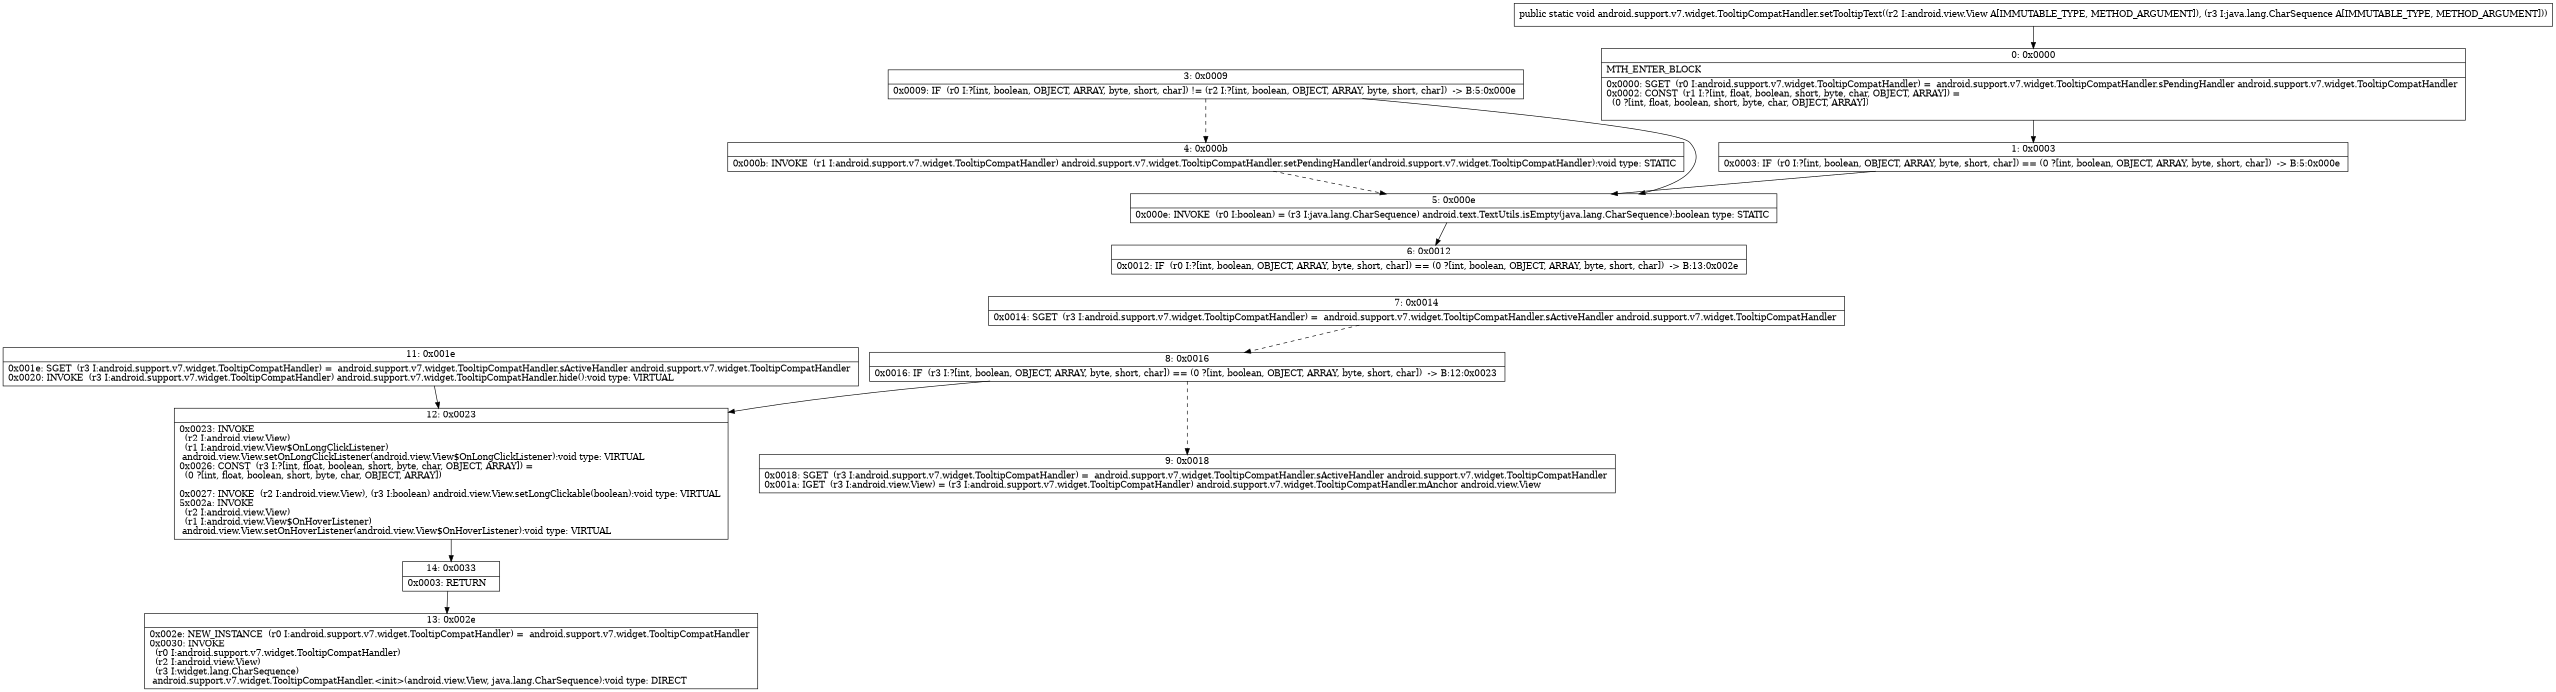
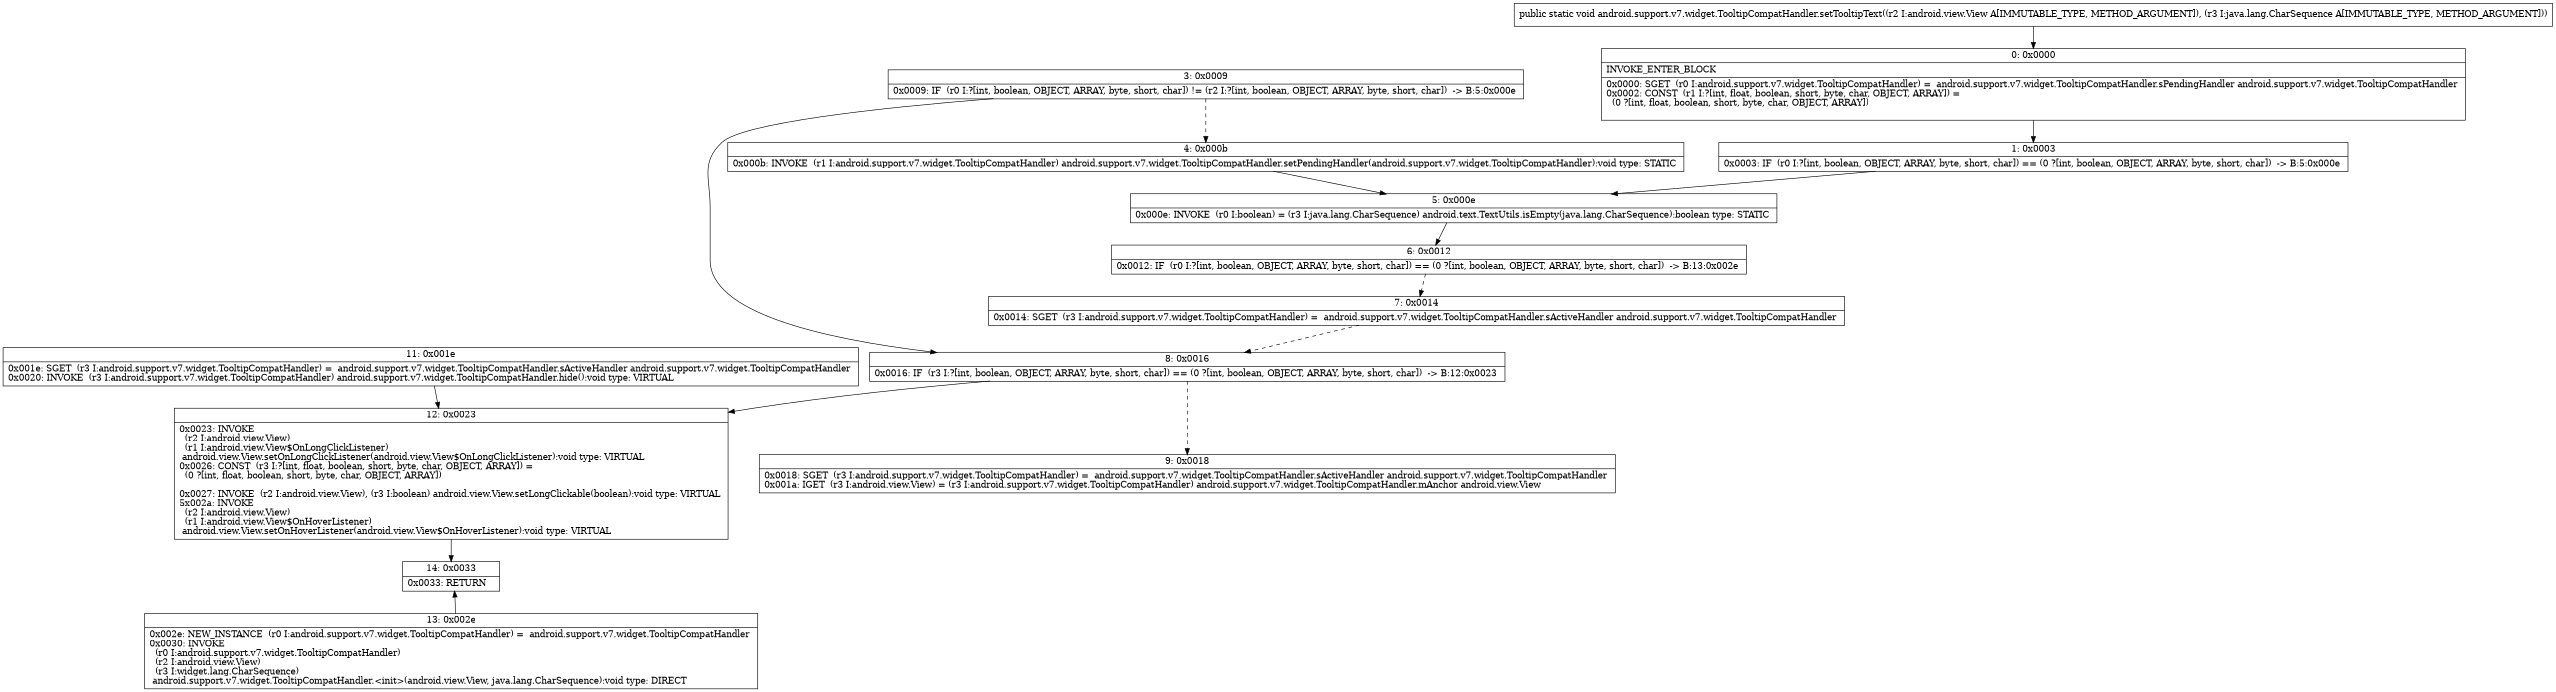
(1654, 70) -> (1661, 70)
(1568, 120) -> (709, 187)
(1327, 182) -> (1327, 182)
none -> (1424, 282)
(451, 583) -> (451, 583)
(447, 599) -> (455, 605)
